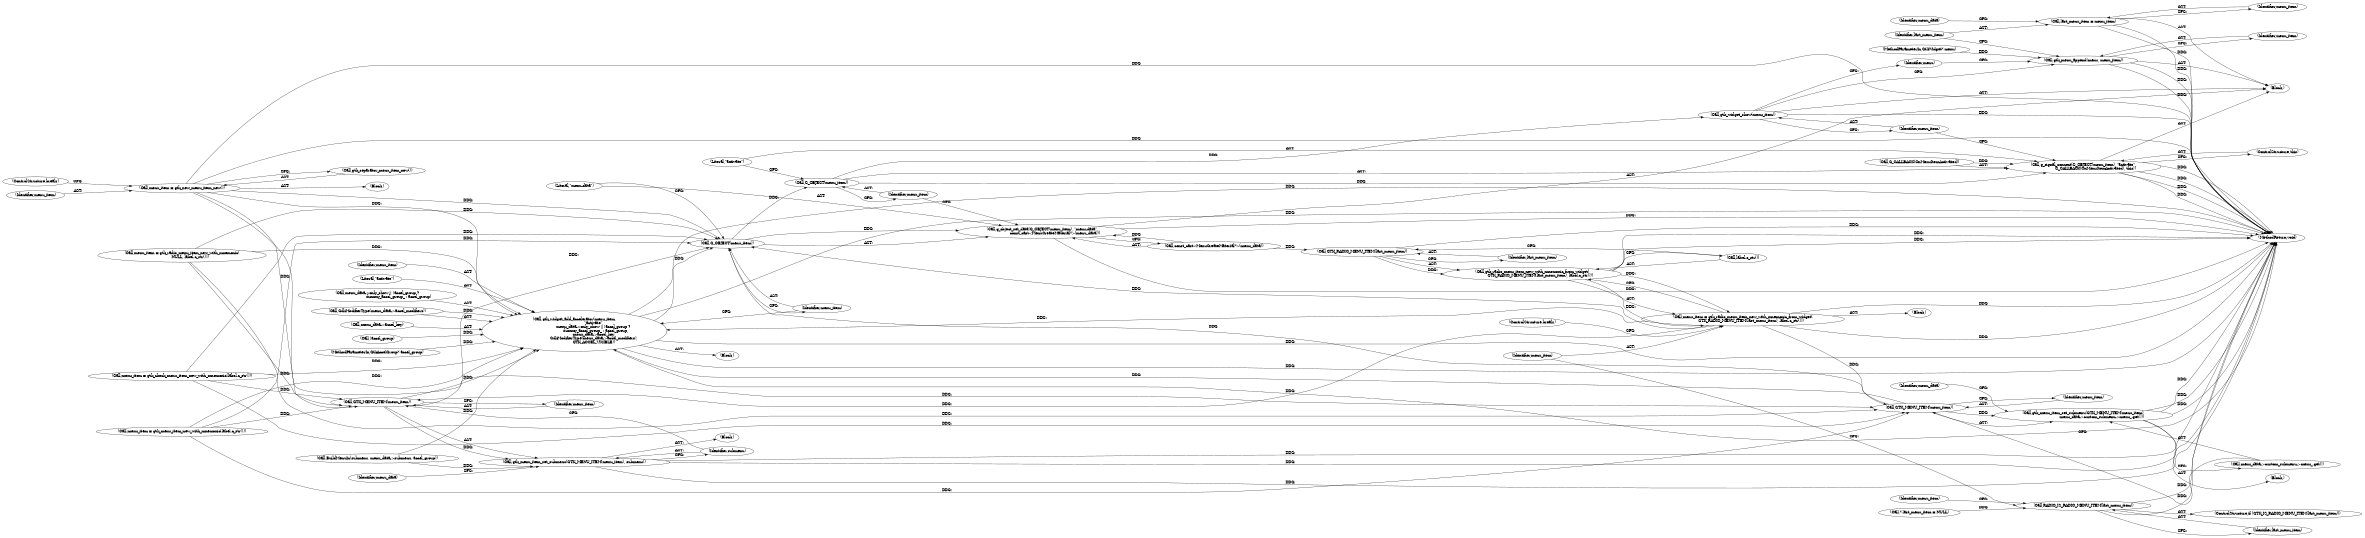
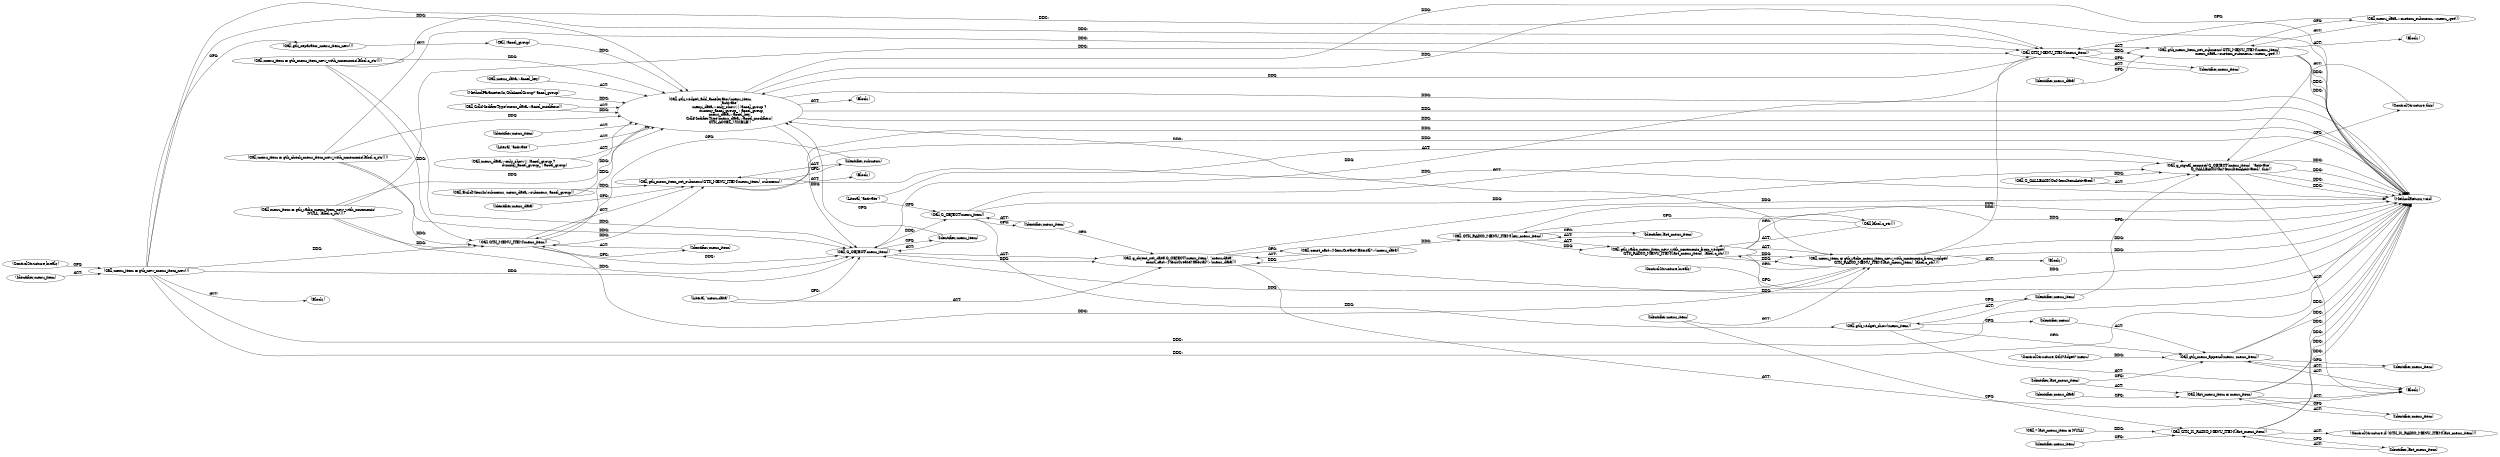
(1919, 50) -> (2055, 357)
(1984, 60) -> (2120, 326)
(2061, 116) -> none
(286, 180) -> (426, 44)
(1362, 252) -> (1498, 236)
(2083, 506) -> (2219, 432)
